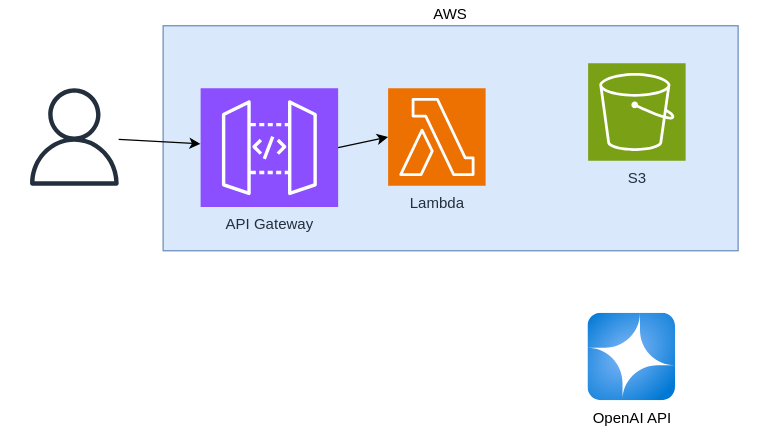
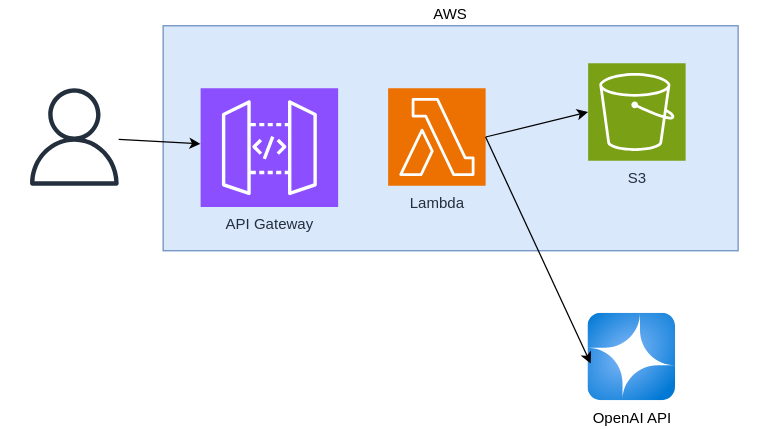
none -> (533, 125)
(359, 143) -> none
none -> (537, 247)
